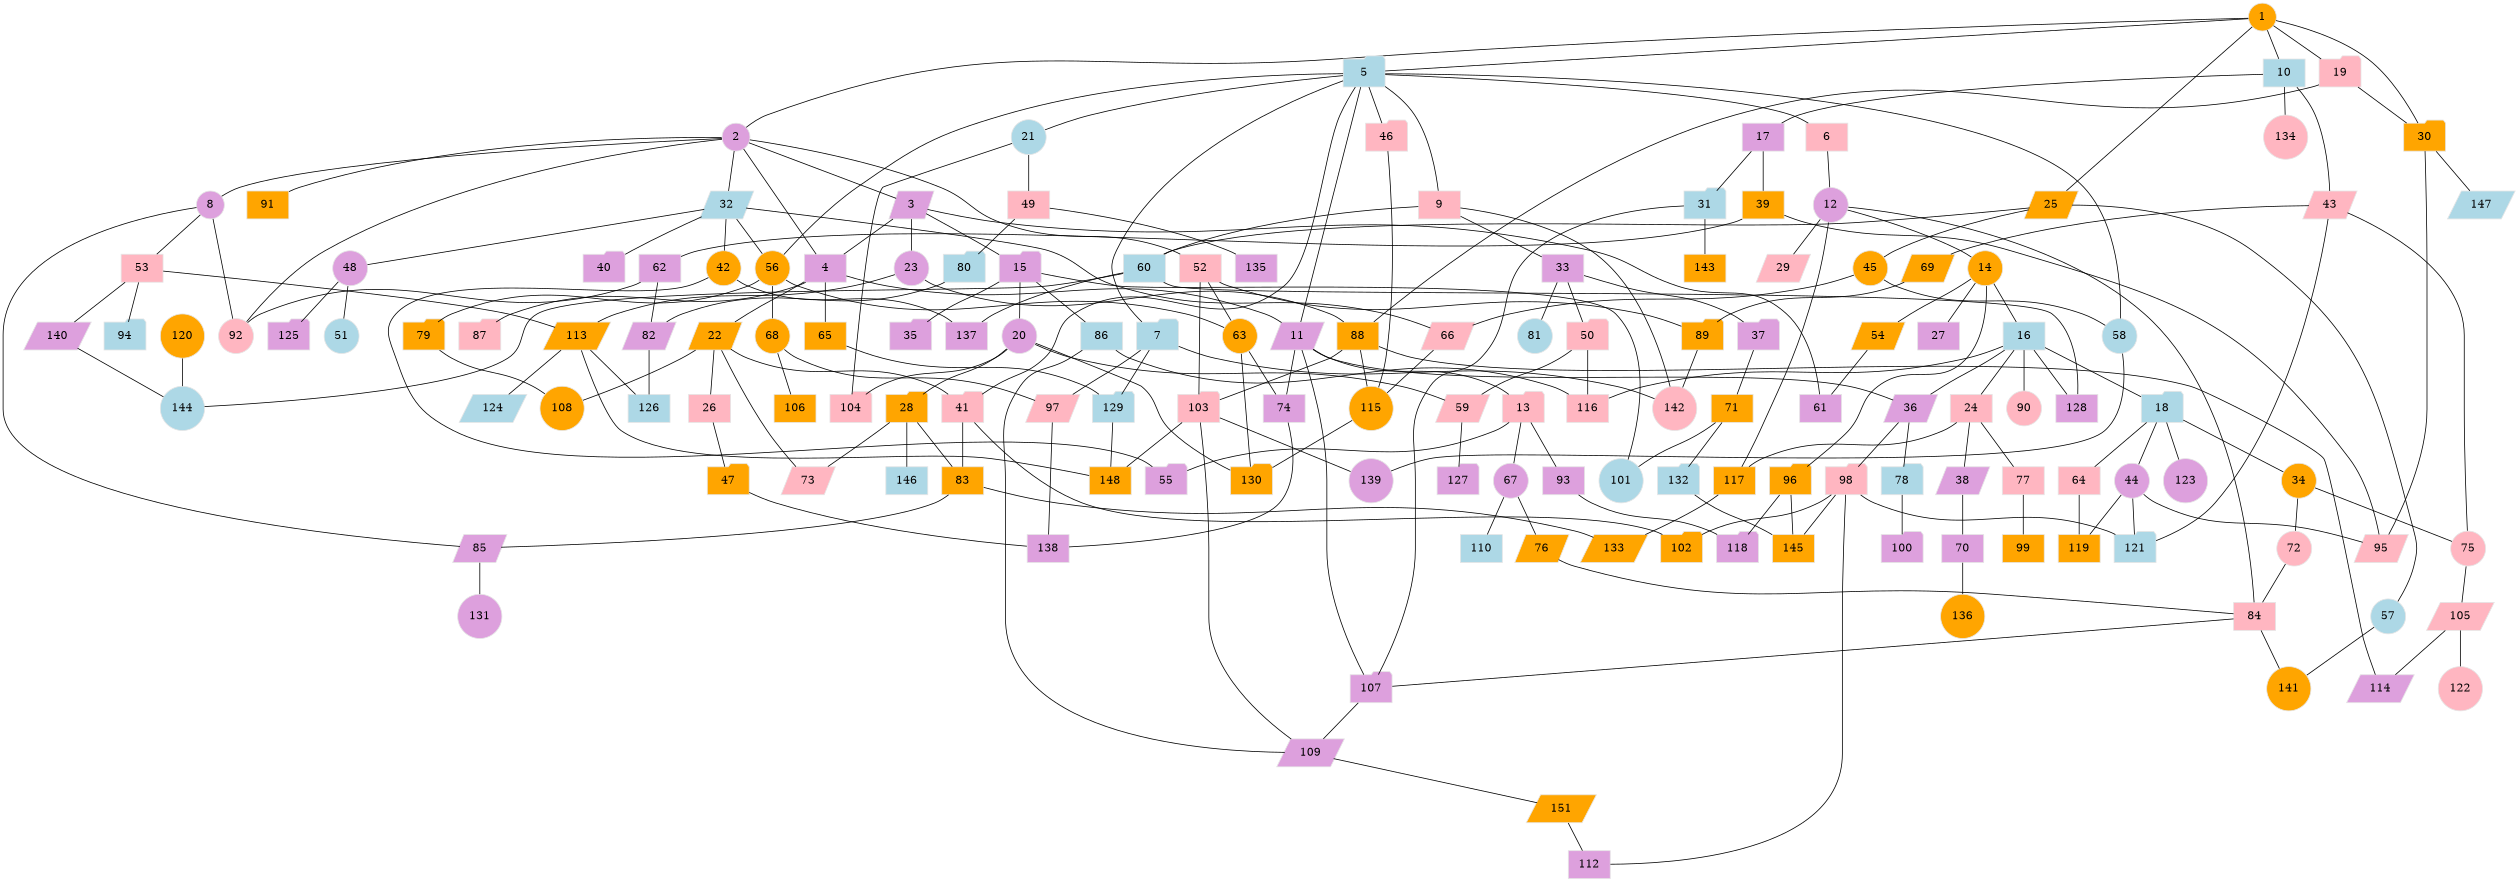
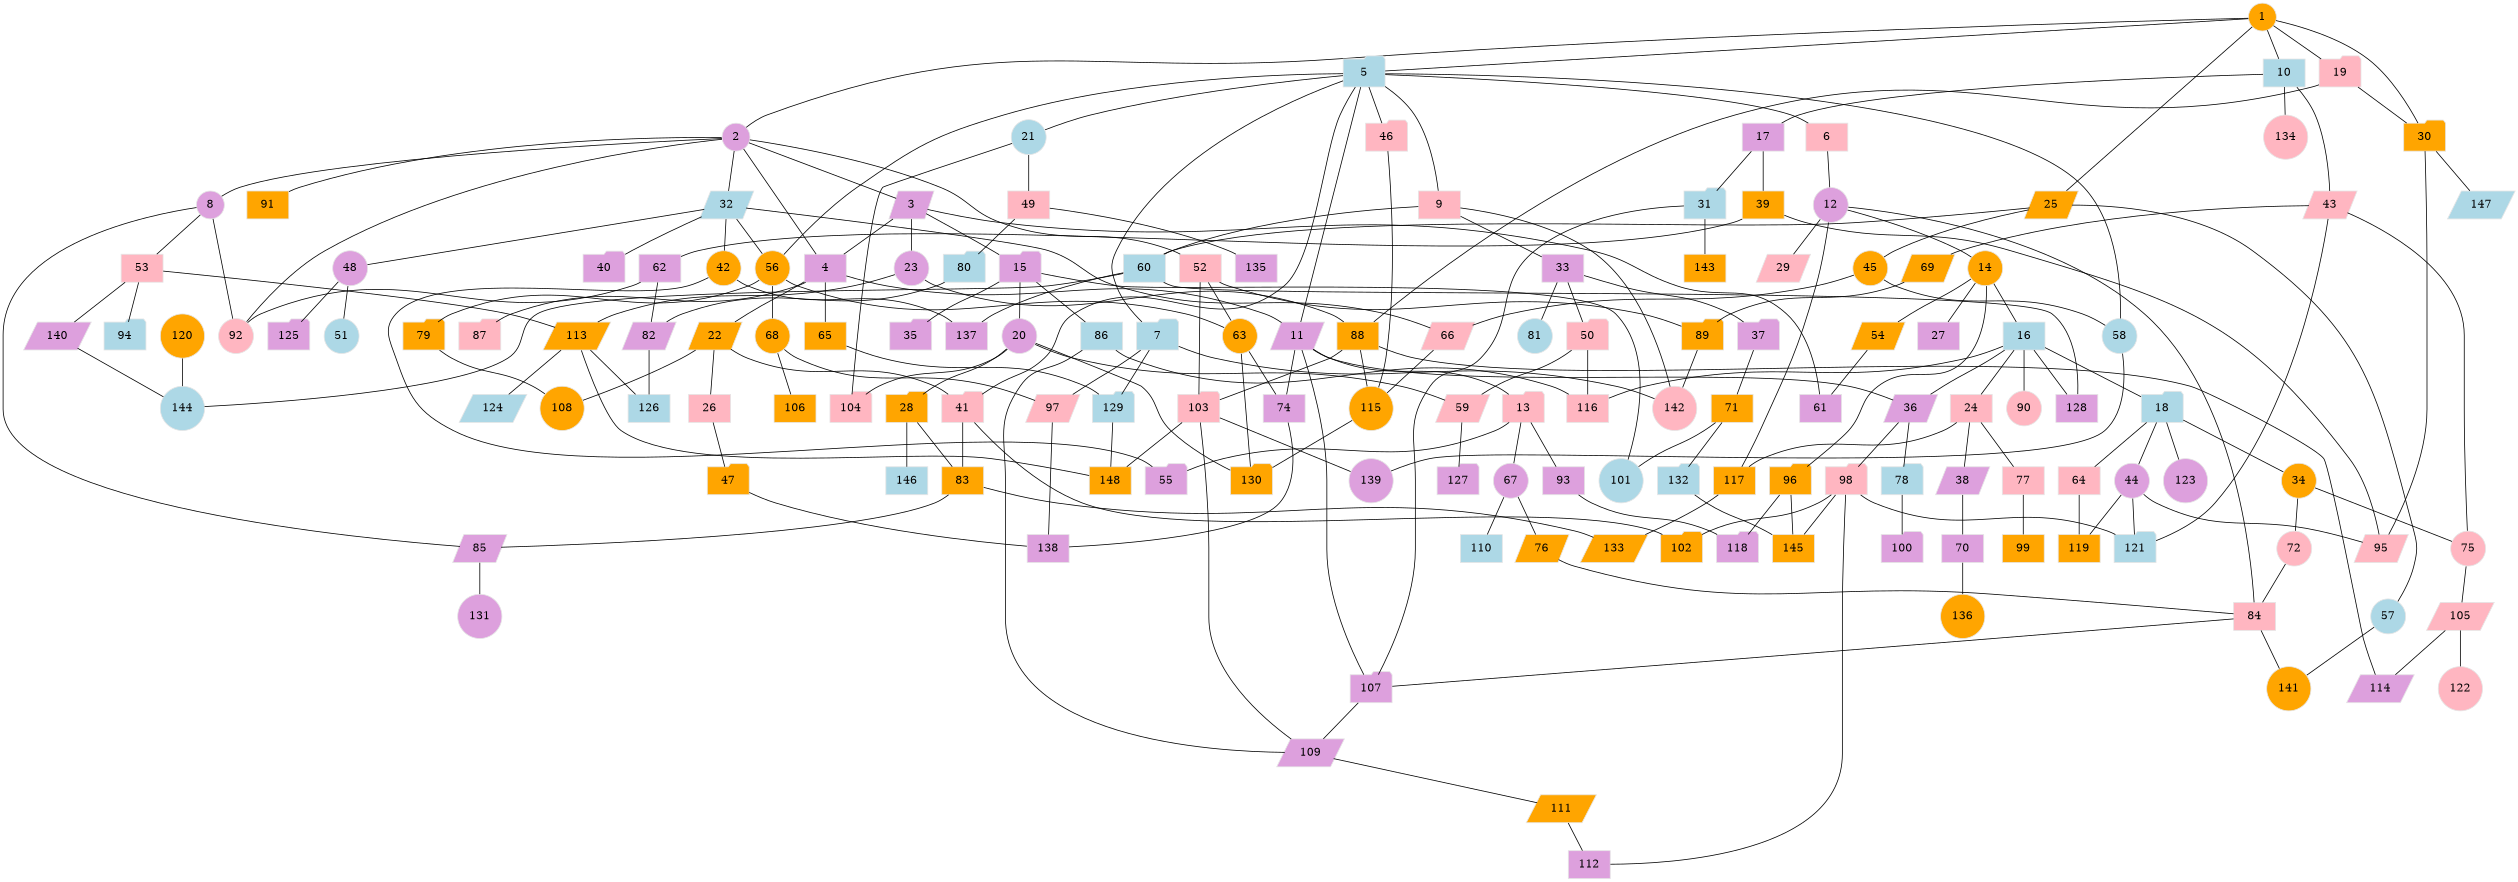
(808, 481) -> none
(1561, 809) -> (1561, 809)
